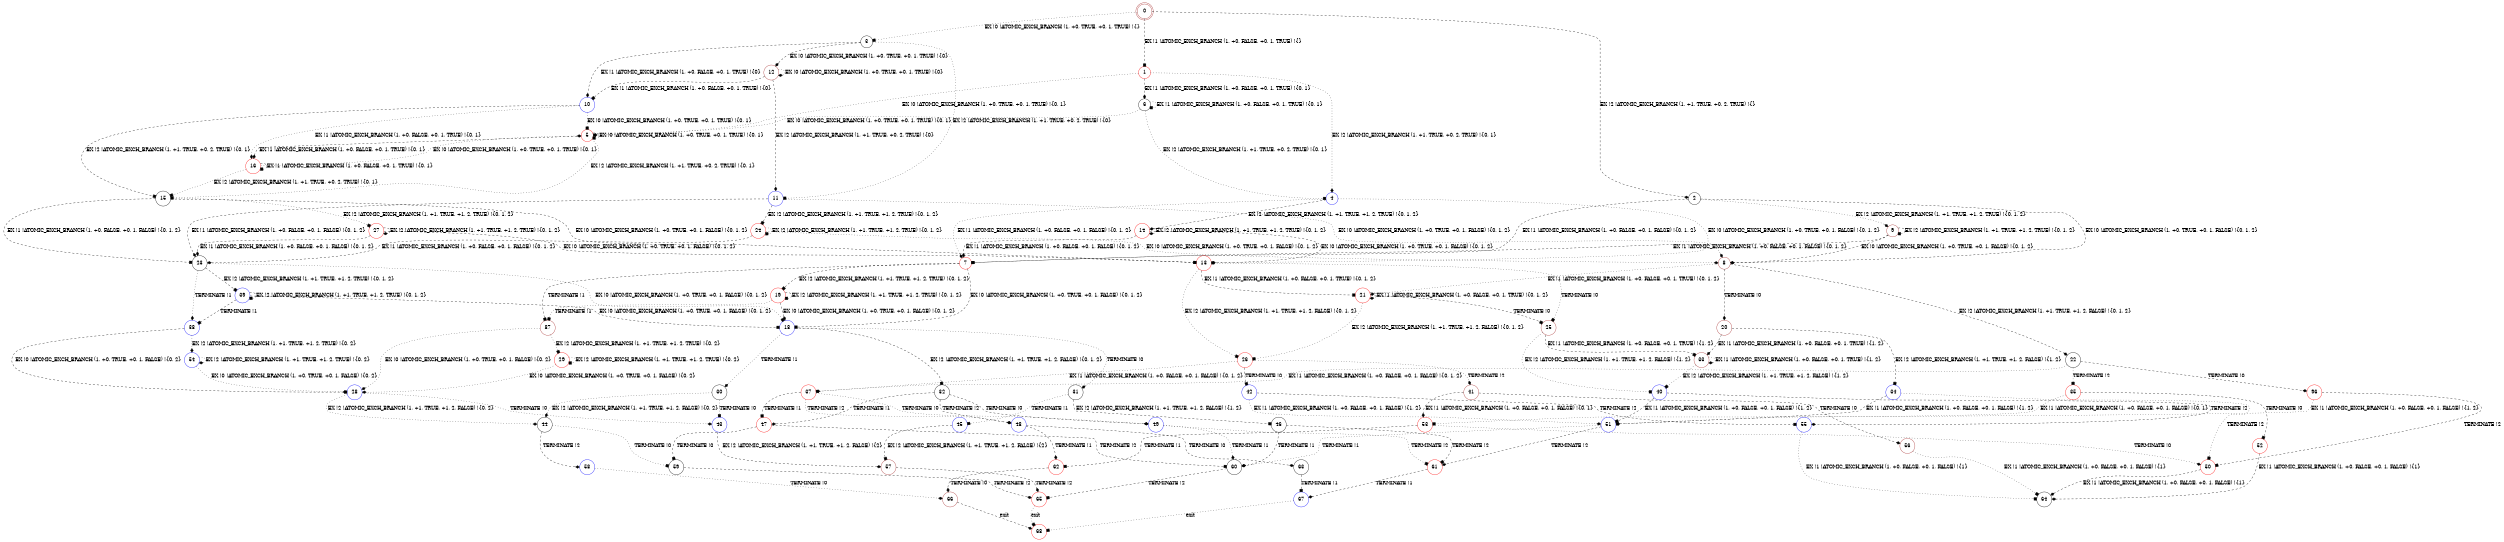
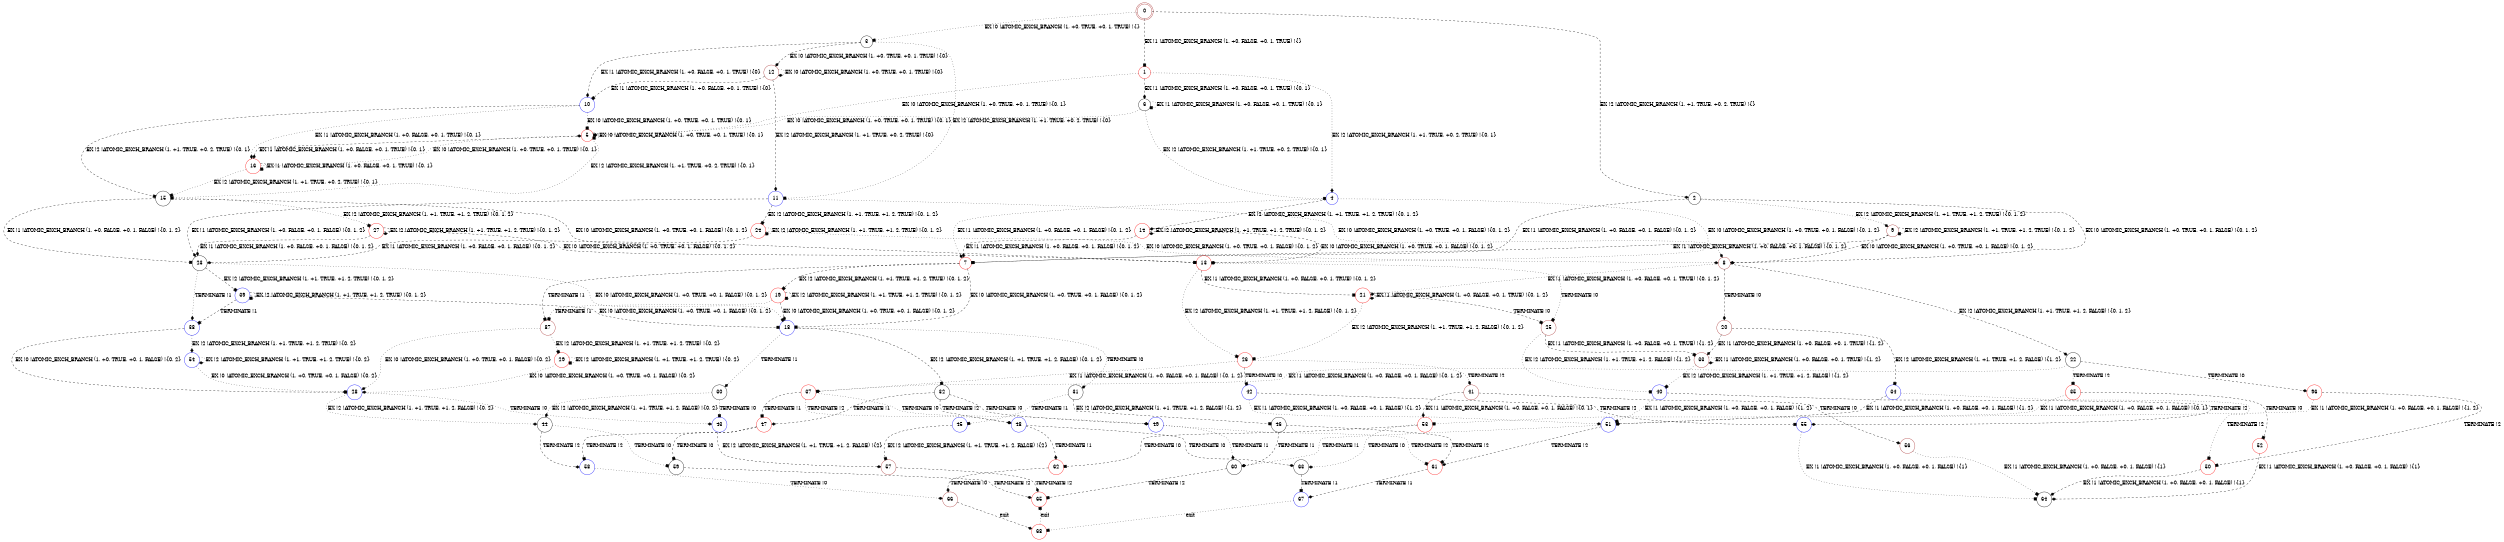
(1638, 411) -> (1638, 411)
(1003, 435) -> (662, 433)
(1815, 435) -> (1364, 445)
(1163, 446) -> (1163, 446)
(1031, 514) -> (1040, 517)
